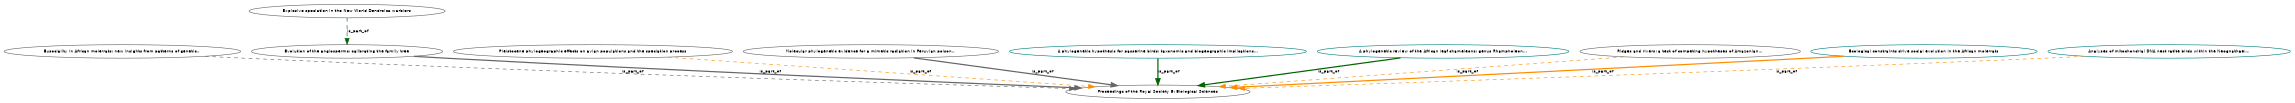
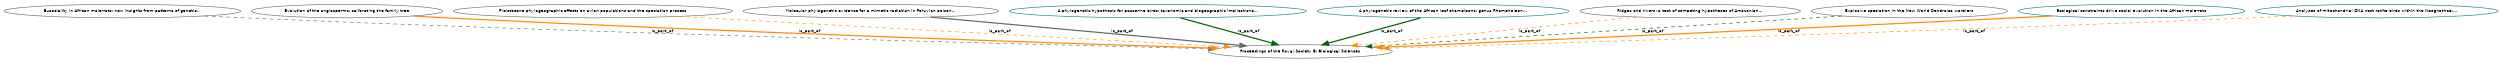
(347, 28) -> (1607, 31)
(744, 73) -> (813, 34)
